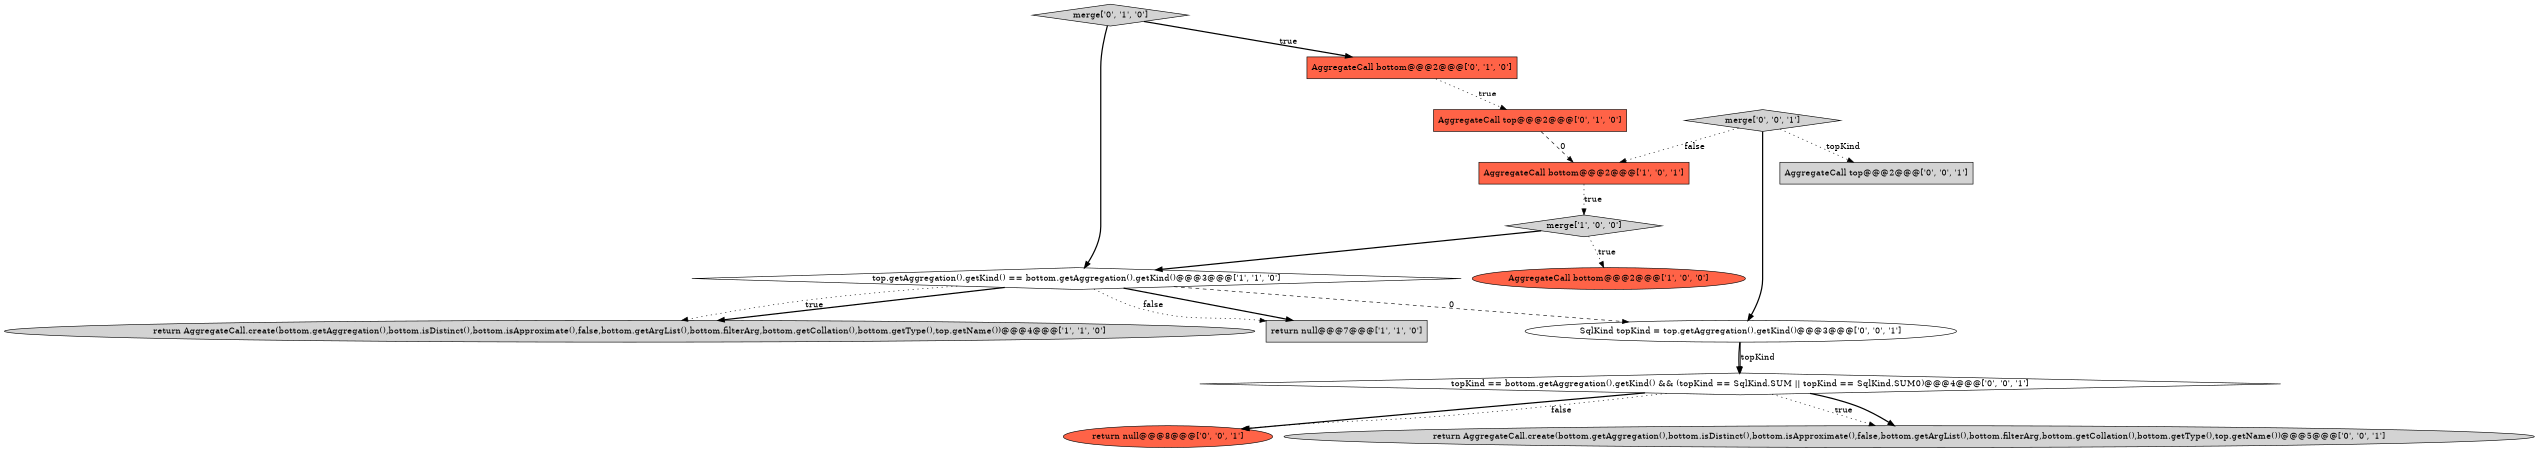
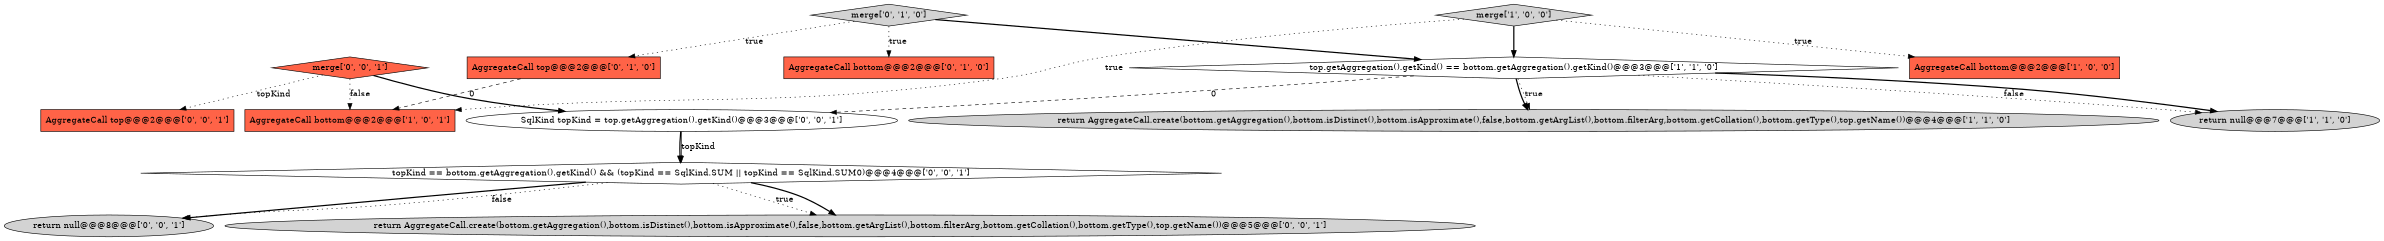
(1245, 39) -> (889, 38)
(1468, 93) -> (745, 39)
(1763, 121) -> (350, 68)
(1876, 173) -> (137, 121)
(1584, 196) -> (964, 83)
(1609, 279) -> (2015, 68)
(1347, 331) -> (2275, 121)
(1168, 437) -> (109, 226)
